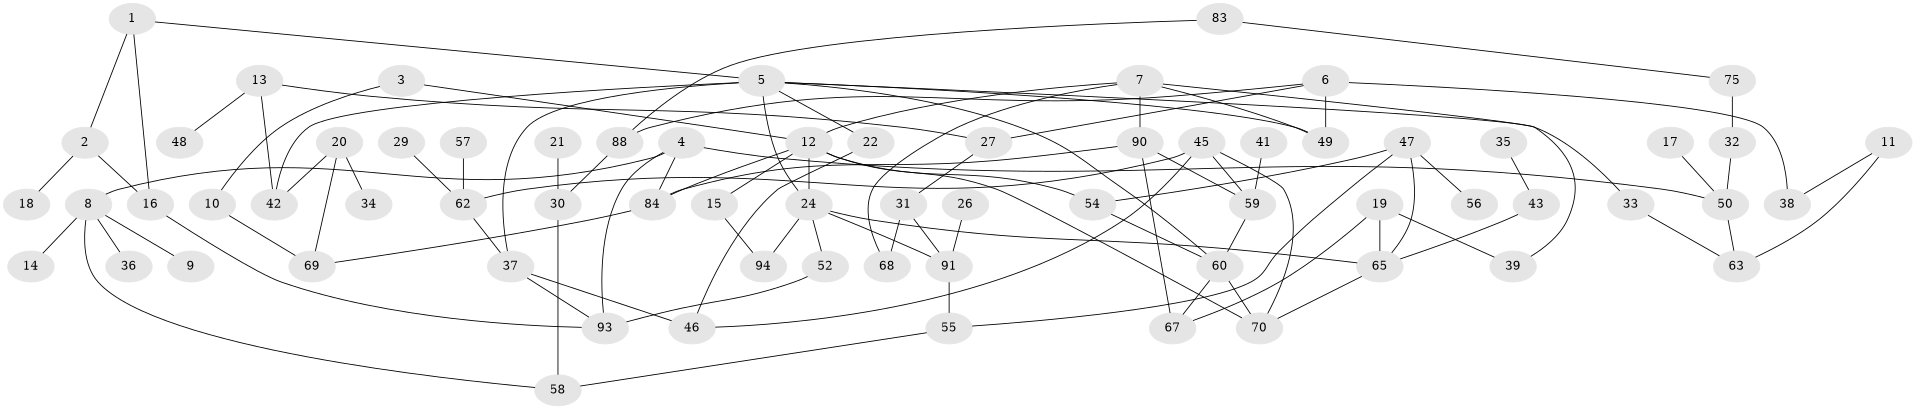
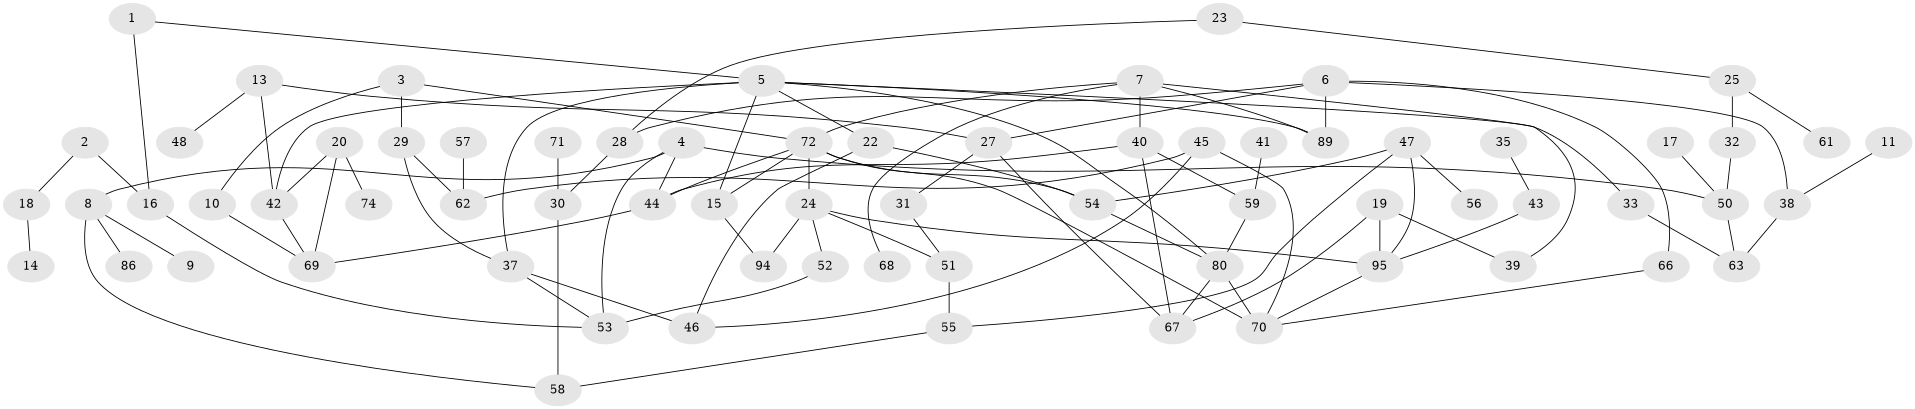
(1220, 19) -> (1220, 19)
(109, 81) -> none
(1732, 81) -> (1732, 81)
none -> (401, 113)
(558, 143) -> (558, 143)
(620, 143) -> (620, 143)
(809, 143) -> (809, 143)
(1140, 143) -> (1140, 143)
(1326, 143) -> (1326, 143)
none -> (1827, 143)
(774, 146) -> (738, 143)
none -> (939, 158)
(1227, 174) -> none
(369, 205) -> (369, 205)
(653, 205) -> (653, 205)
(965, 205) -> none
(1824, 215) -> (1762, 236)
(485, 233) -> (433, 221)
(896, 235) -> none
(60, 236) -> (29, 236)
none -> (293, 236)
none -> (1091, 249)
(129, 267) -> (129, 267)
(949, 267) -> (949, 267)
(1220, 267) -> (1220, 267)
(1380, 267) -> (1380, 267)
none -> (1666, 267)
(605, 328) -> (605, 328)
